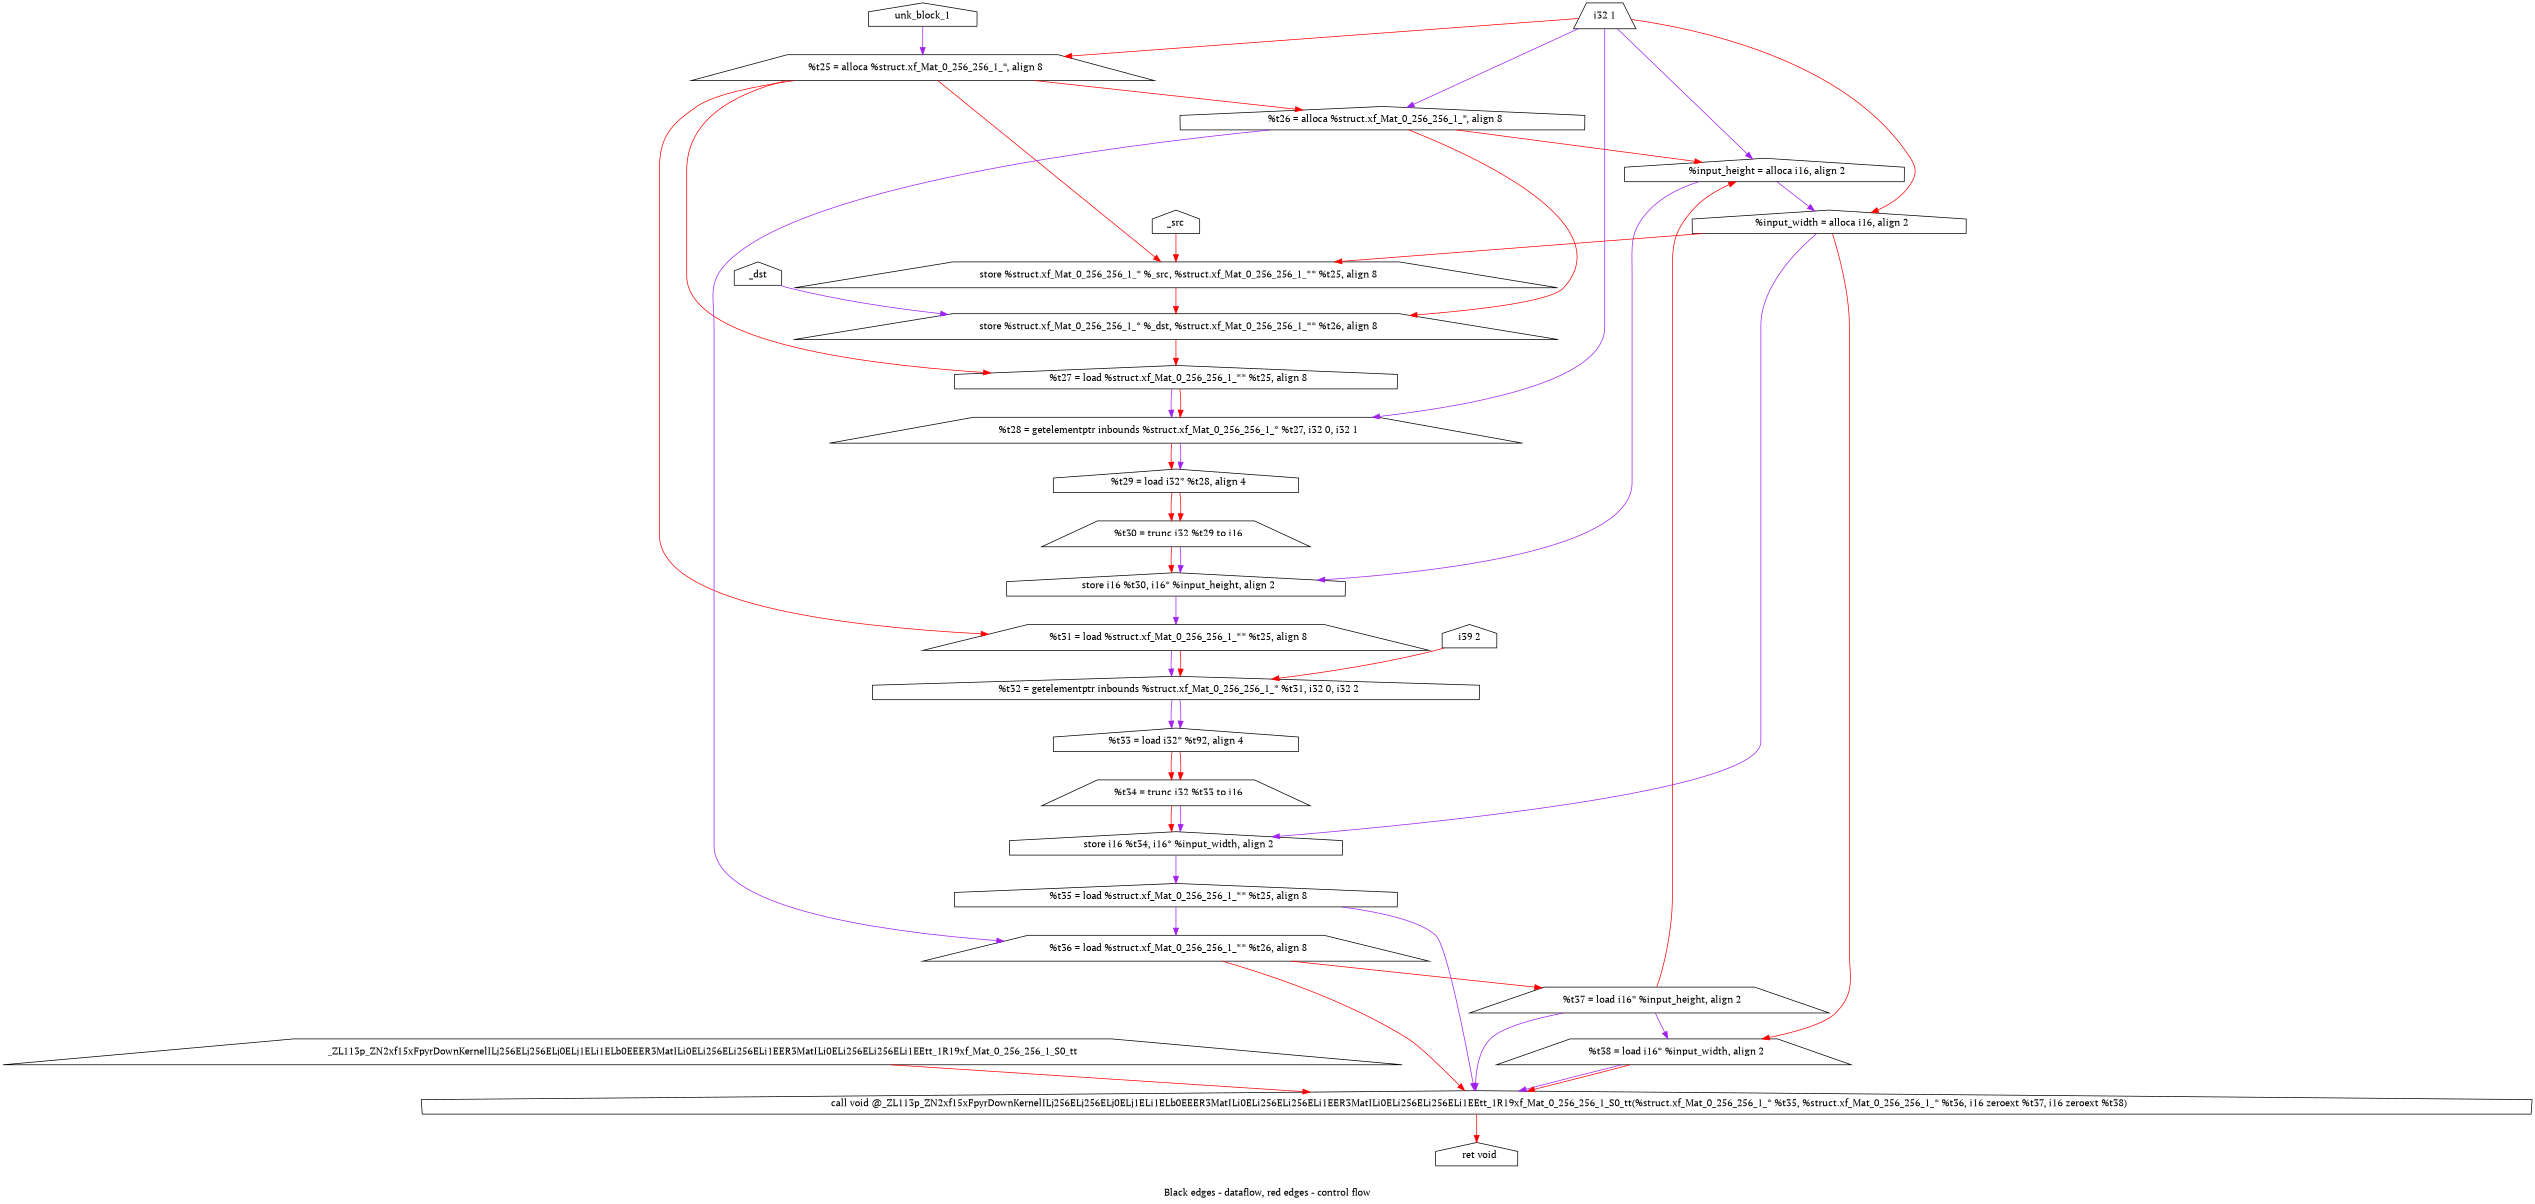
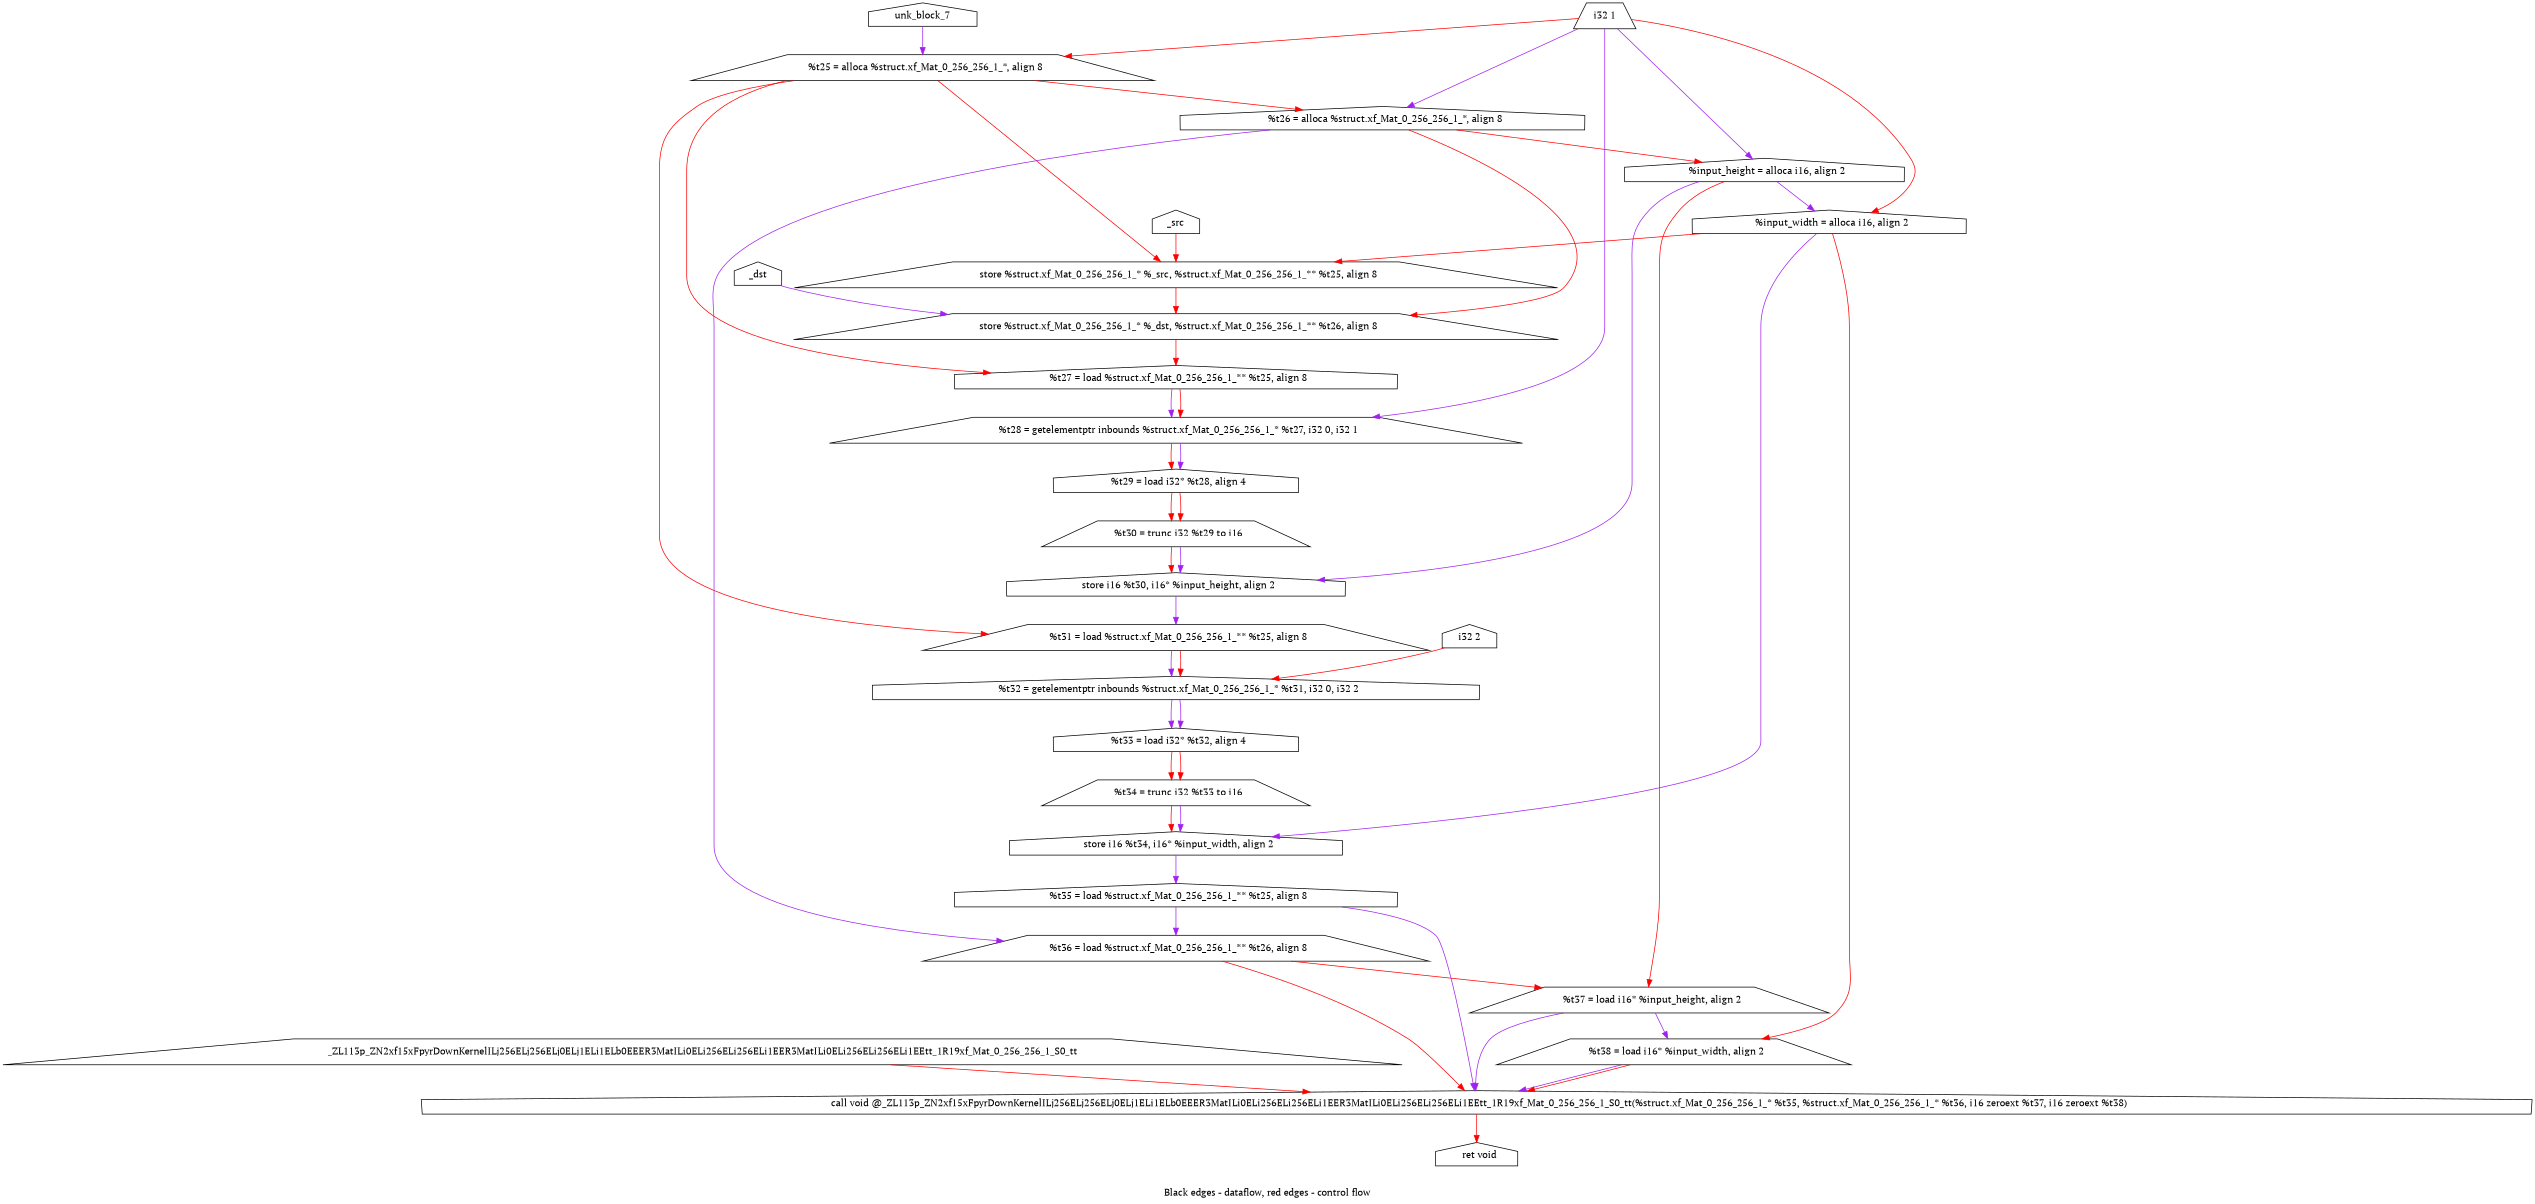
(923, 16) -> (923, 16)
(1672, 574) -> (1659, 566)
(1469, 637) -> (1469, 637)
(1176, 741) -> (1176, 741)
